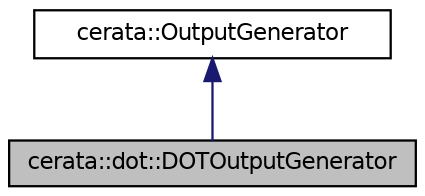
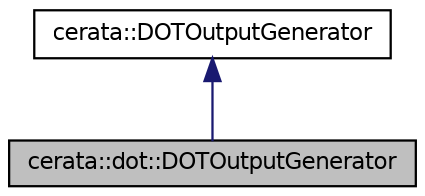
(212, 34) -> (212, 34)
